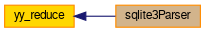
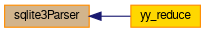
(101, 16) -> (116, 16)
